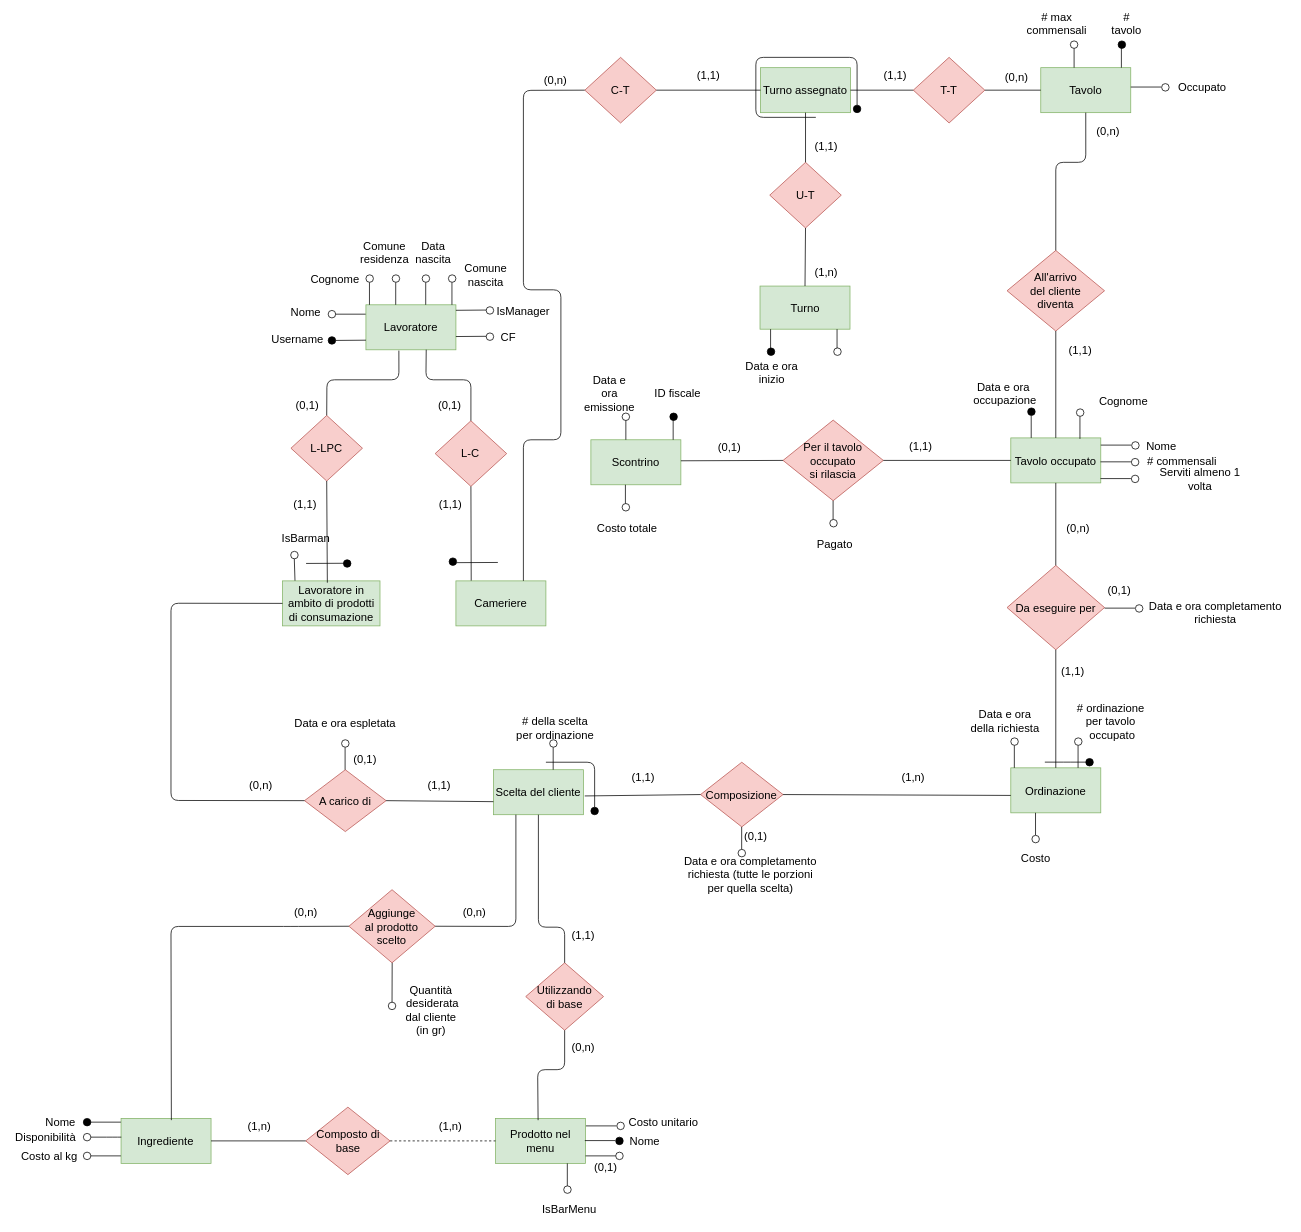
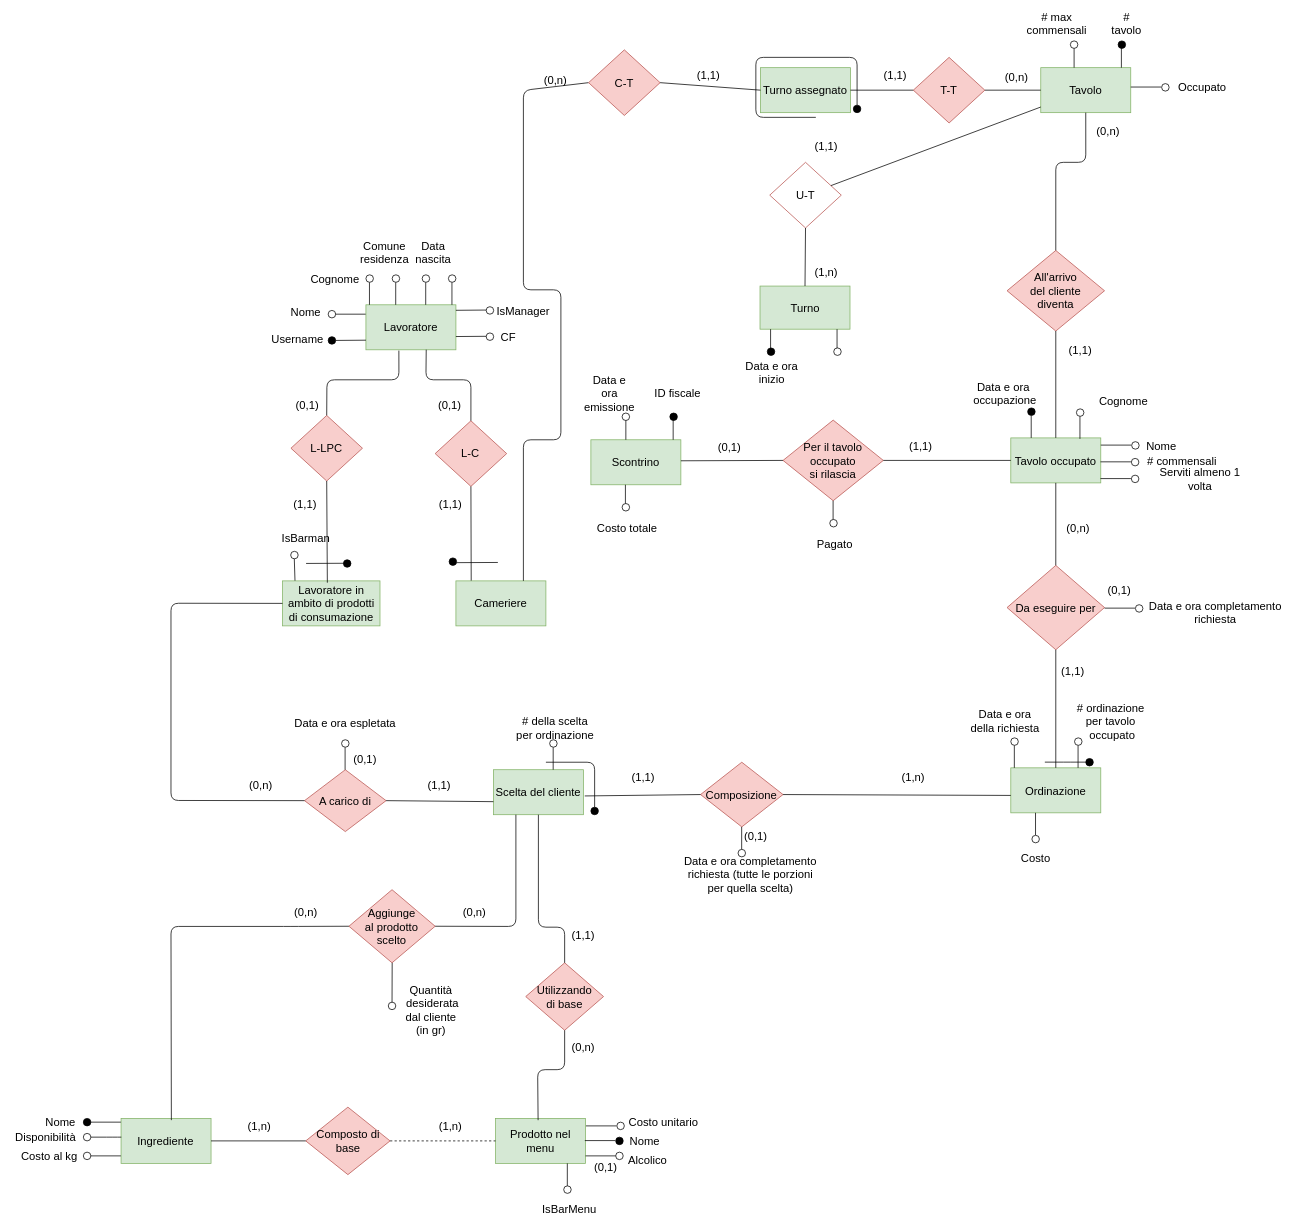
(620, 90) -> (624, 83)
(805, 138) -> (936, 146)
(805, 195) -> (805, 195)
(486, 275) -> none
none -> (648, 1160)
